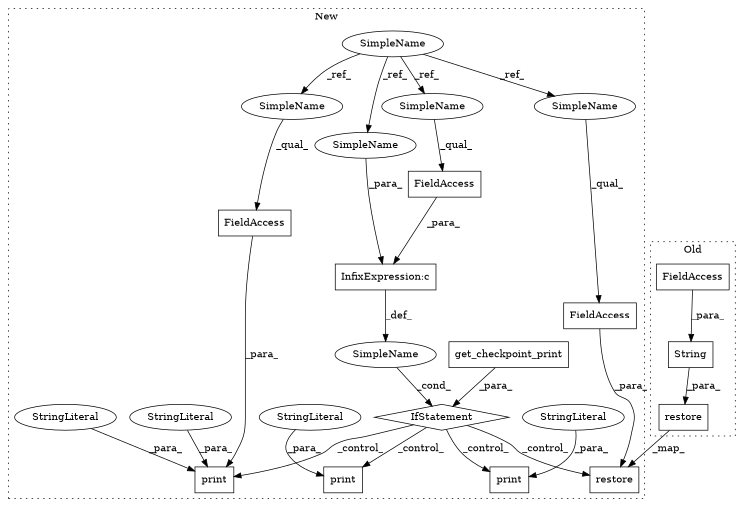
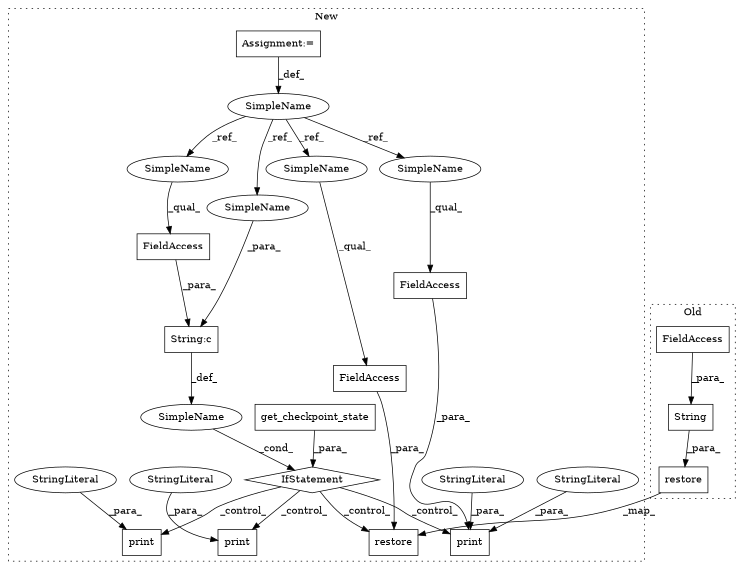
none -> (278, 44)
(386, 277) -> (191, 340)
(509, 355) -> (315, 417)
